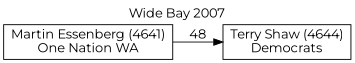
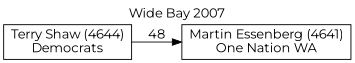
(193, 42) -> (152, 42)
